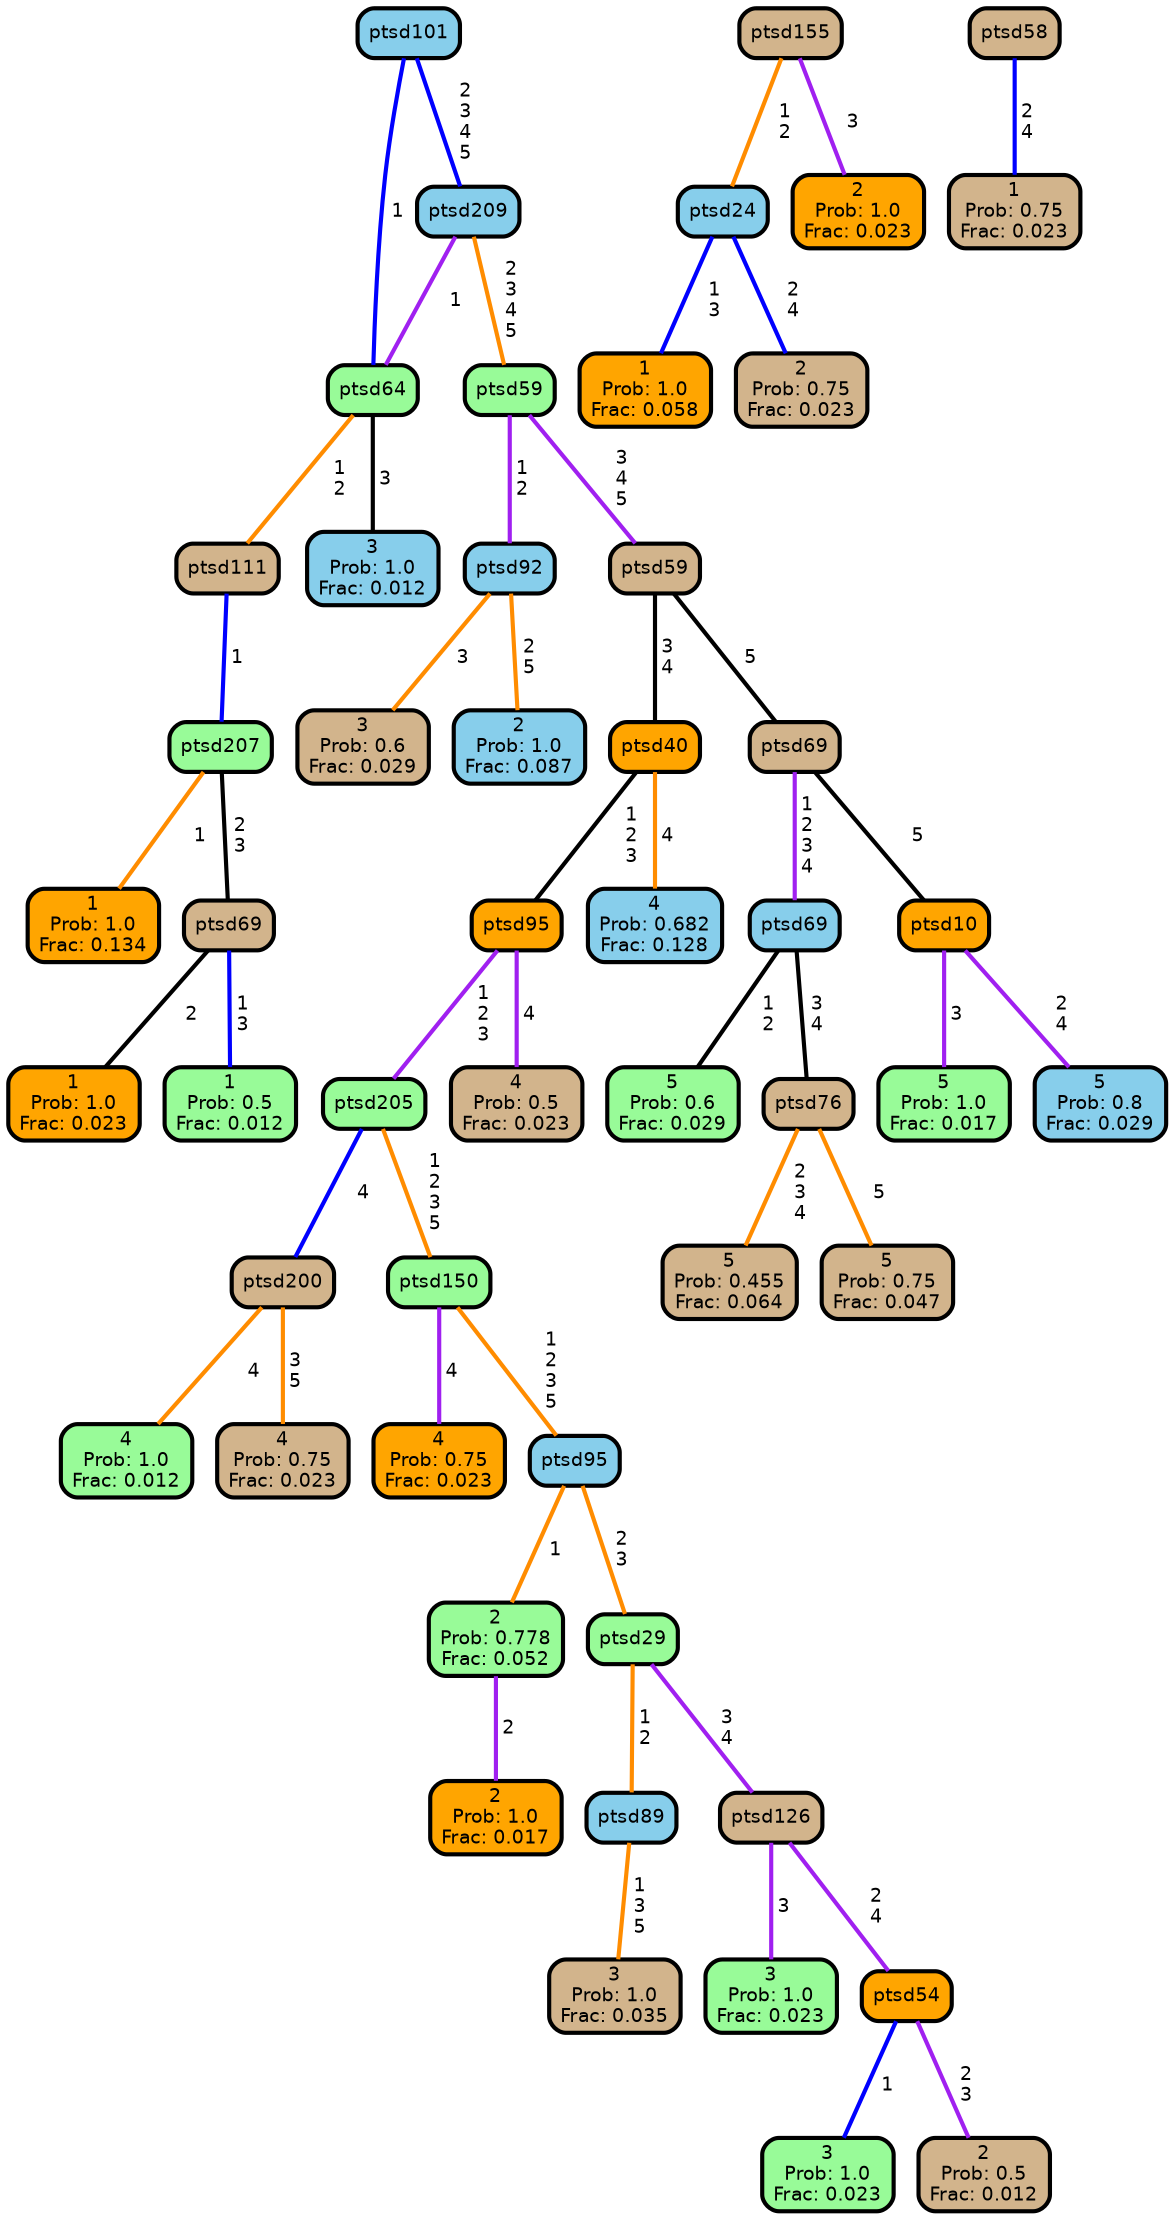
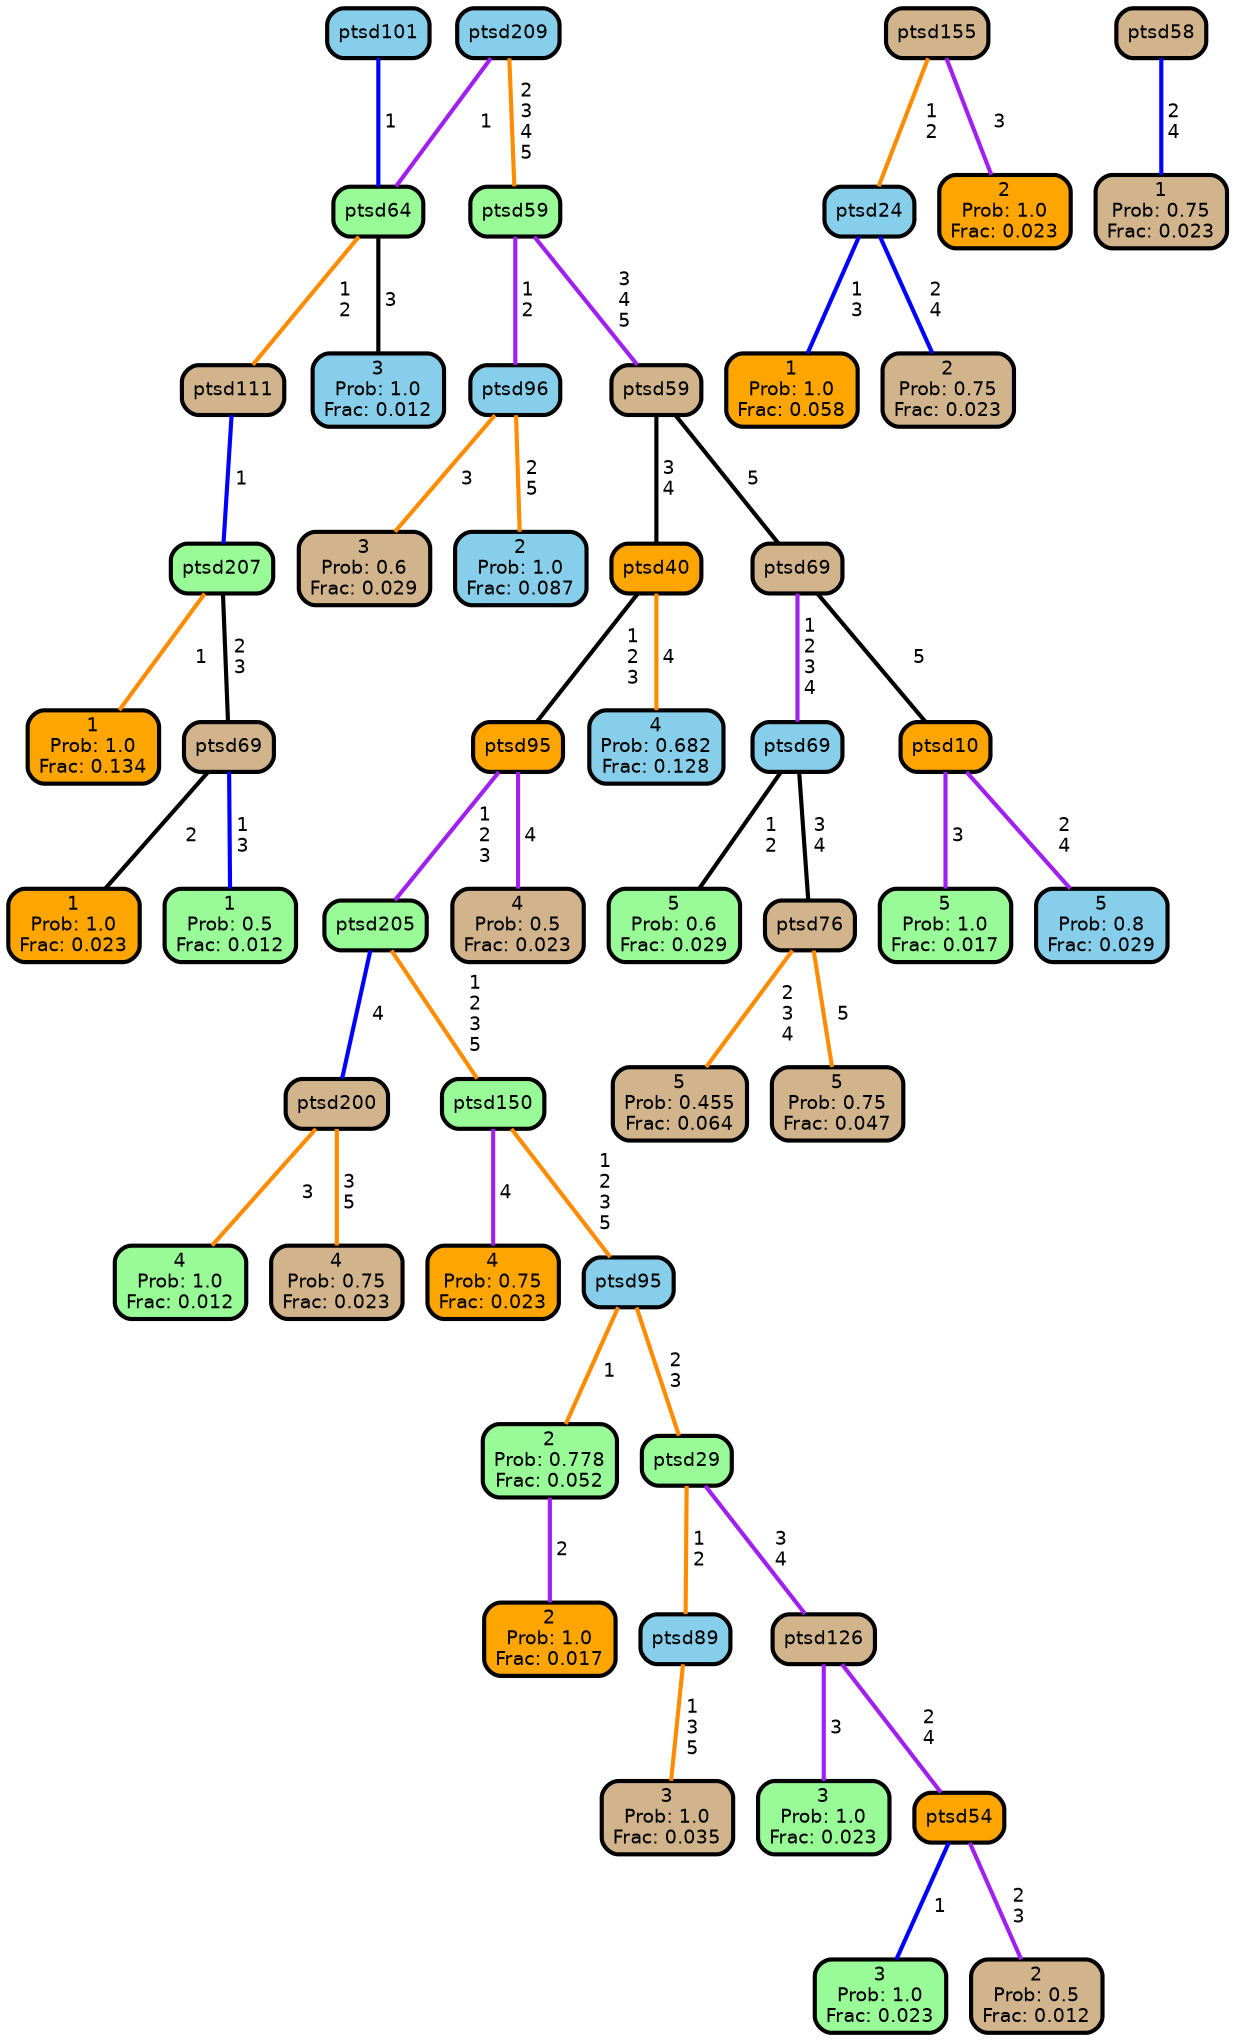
(438, 122) -> none
(510, 569) -> (515, 390)
(251, 1372) -> (305, 1193)
